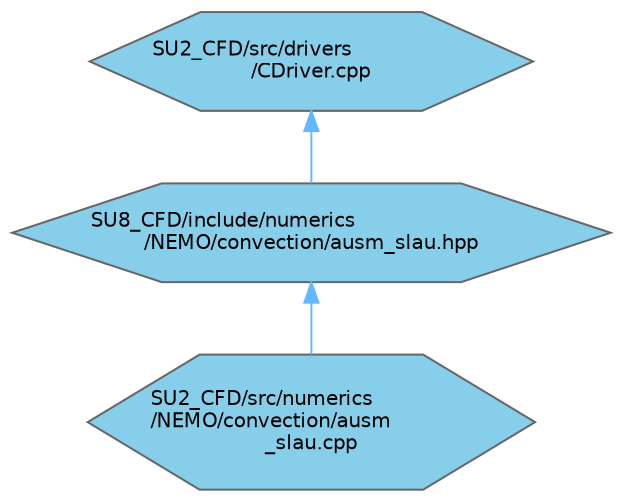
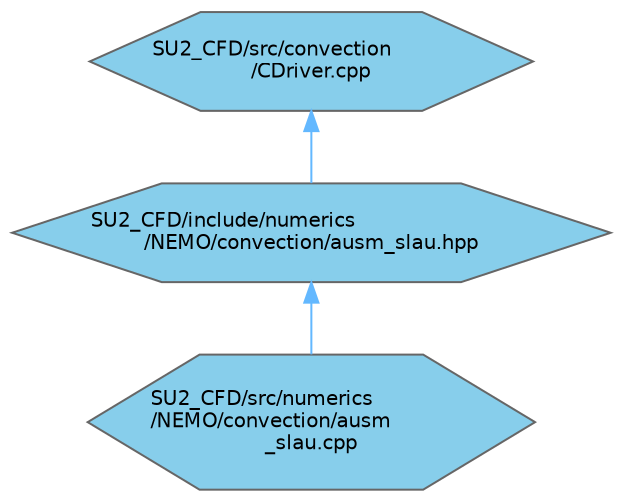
(311, 61) -> (311, 61)
(311, 233) -> (311, 233)
